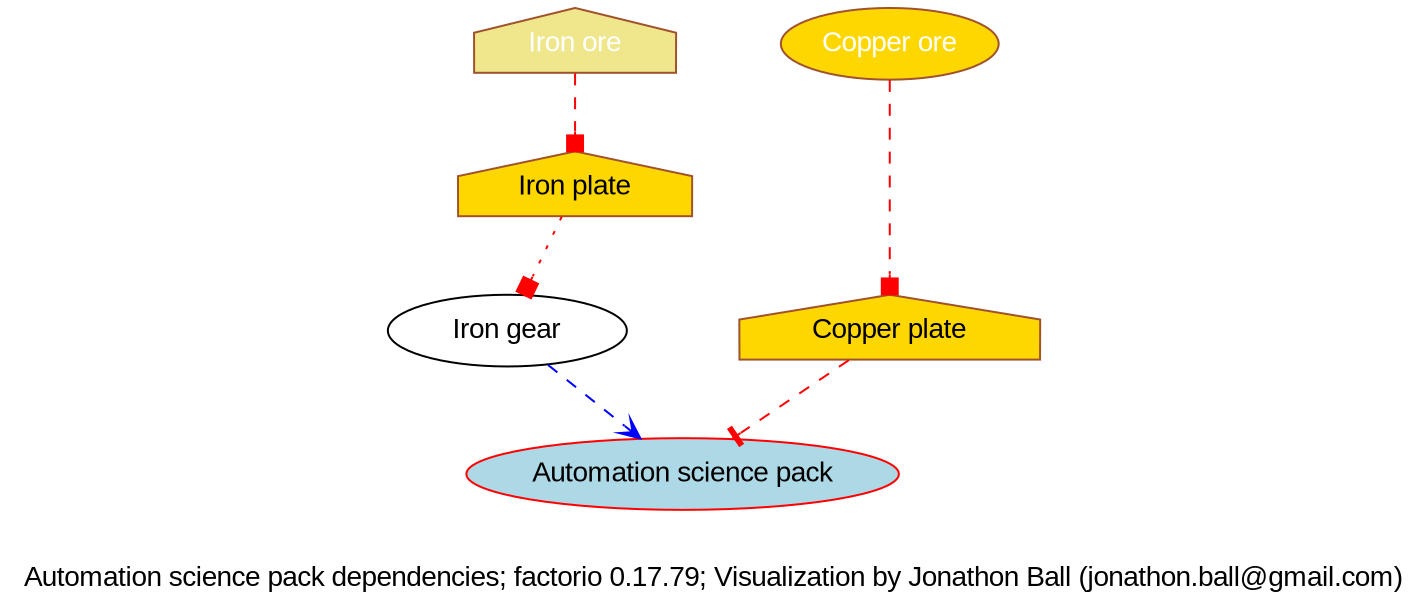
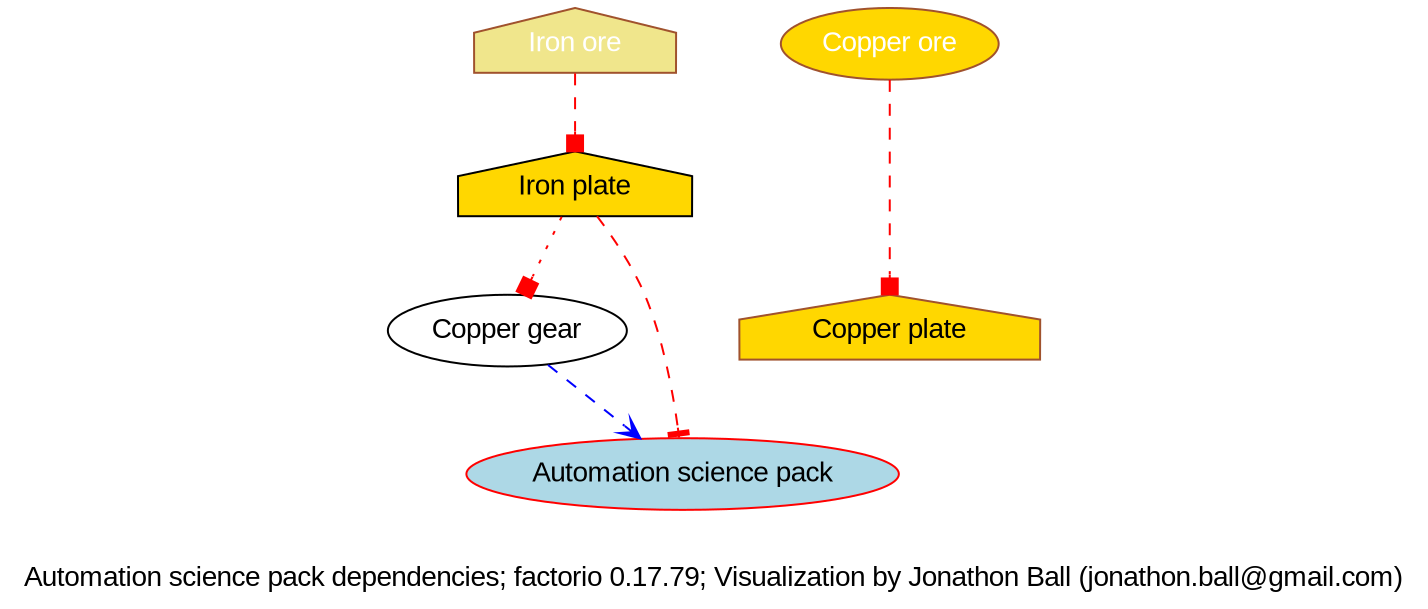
(575, 187) -> (575, 187)
(507, 331) -> (507, 331)
(795, 397) -> (653, 316)
